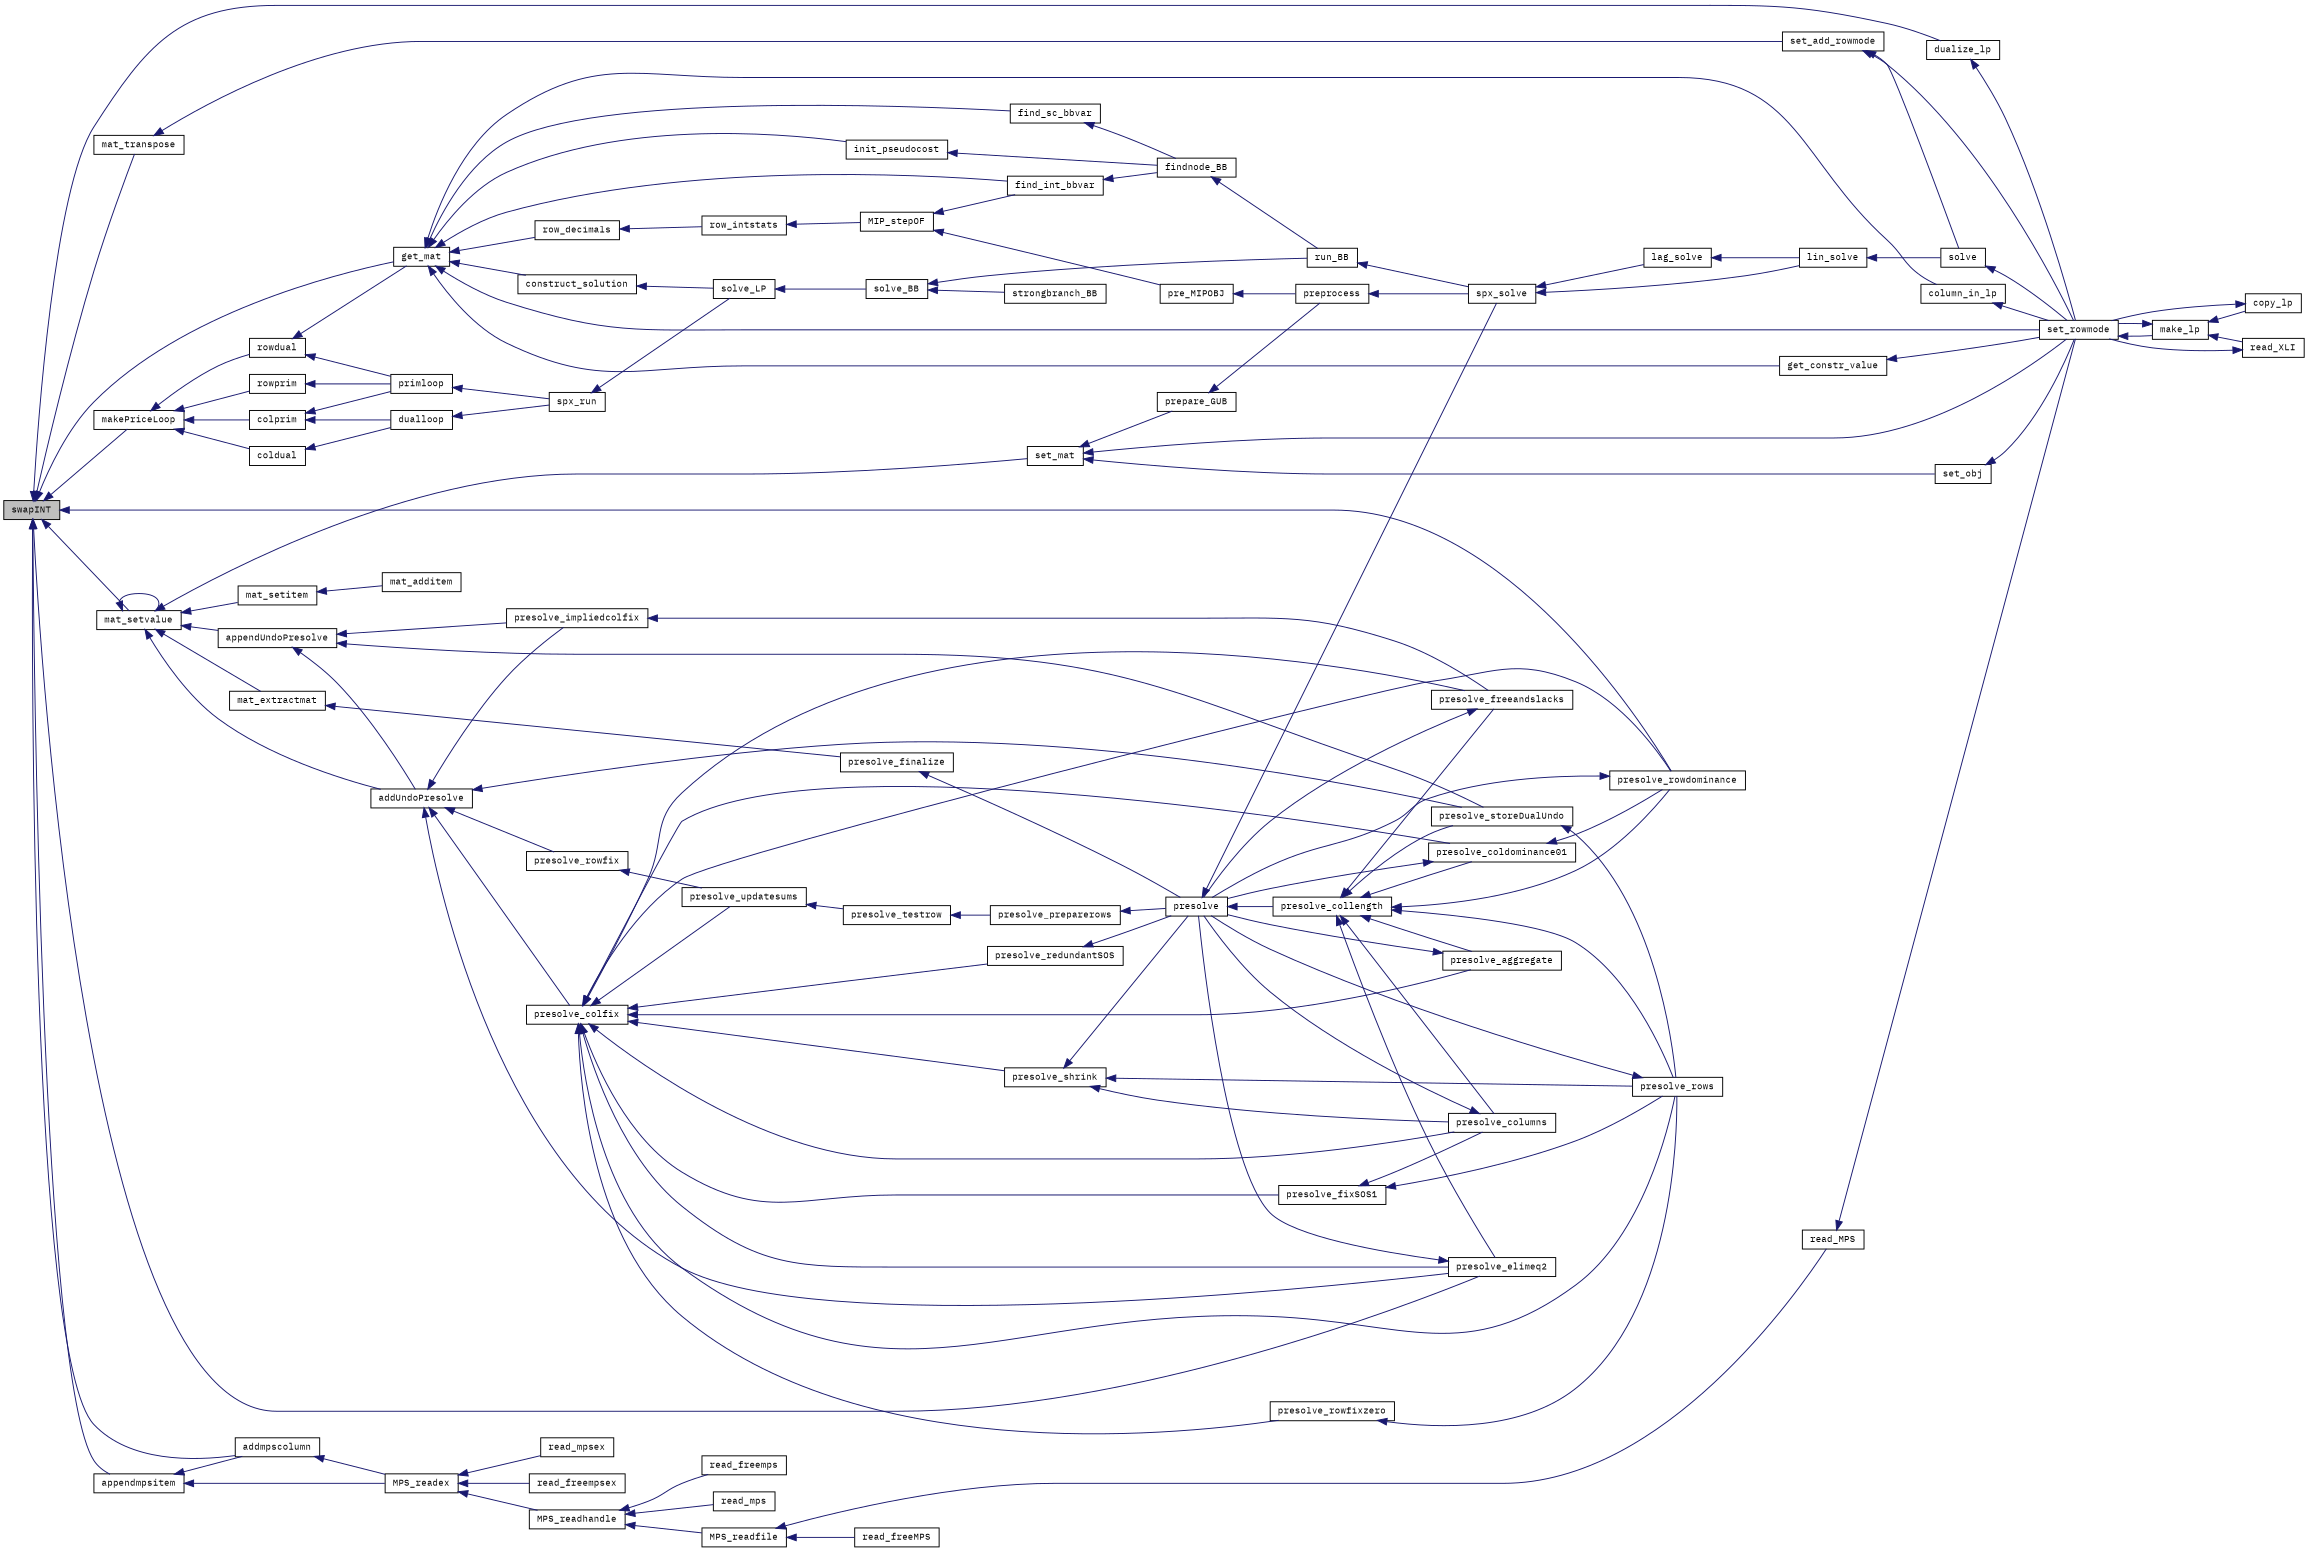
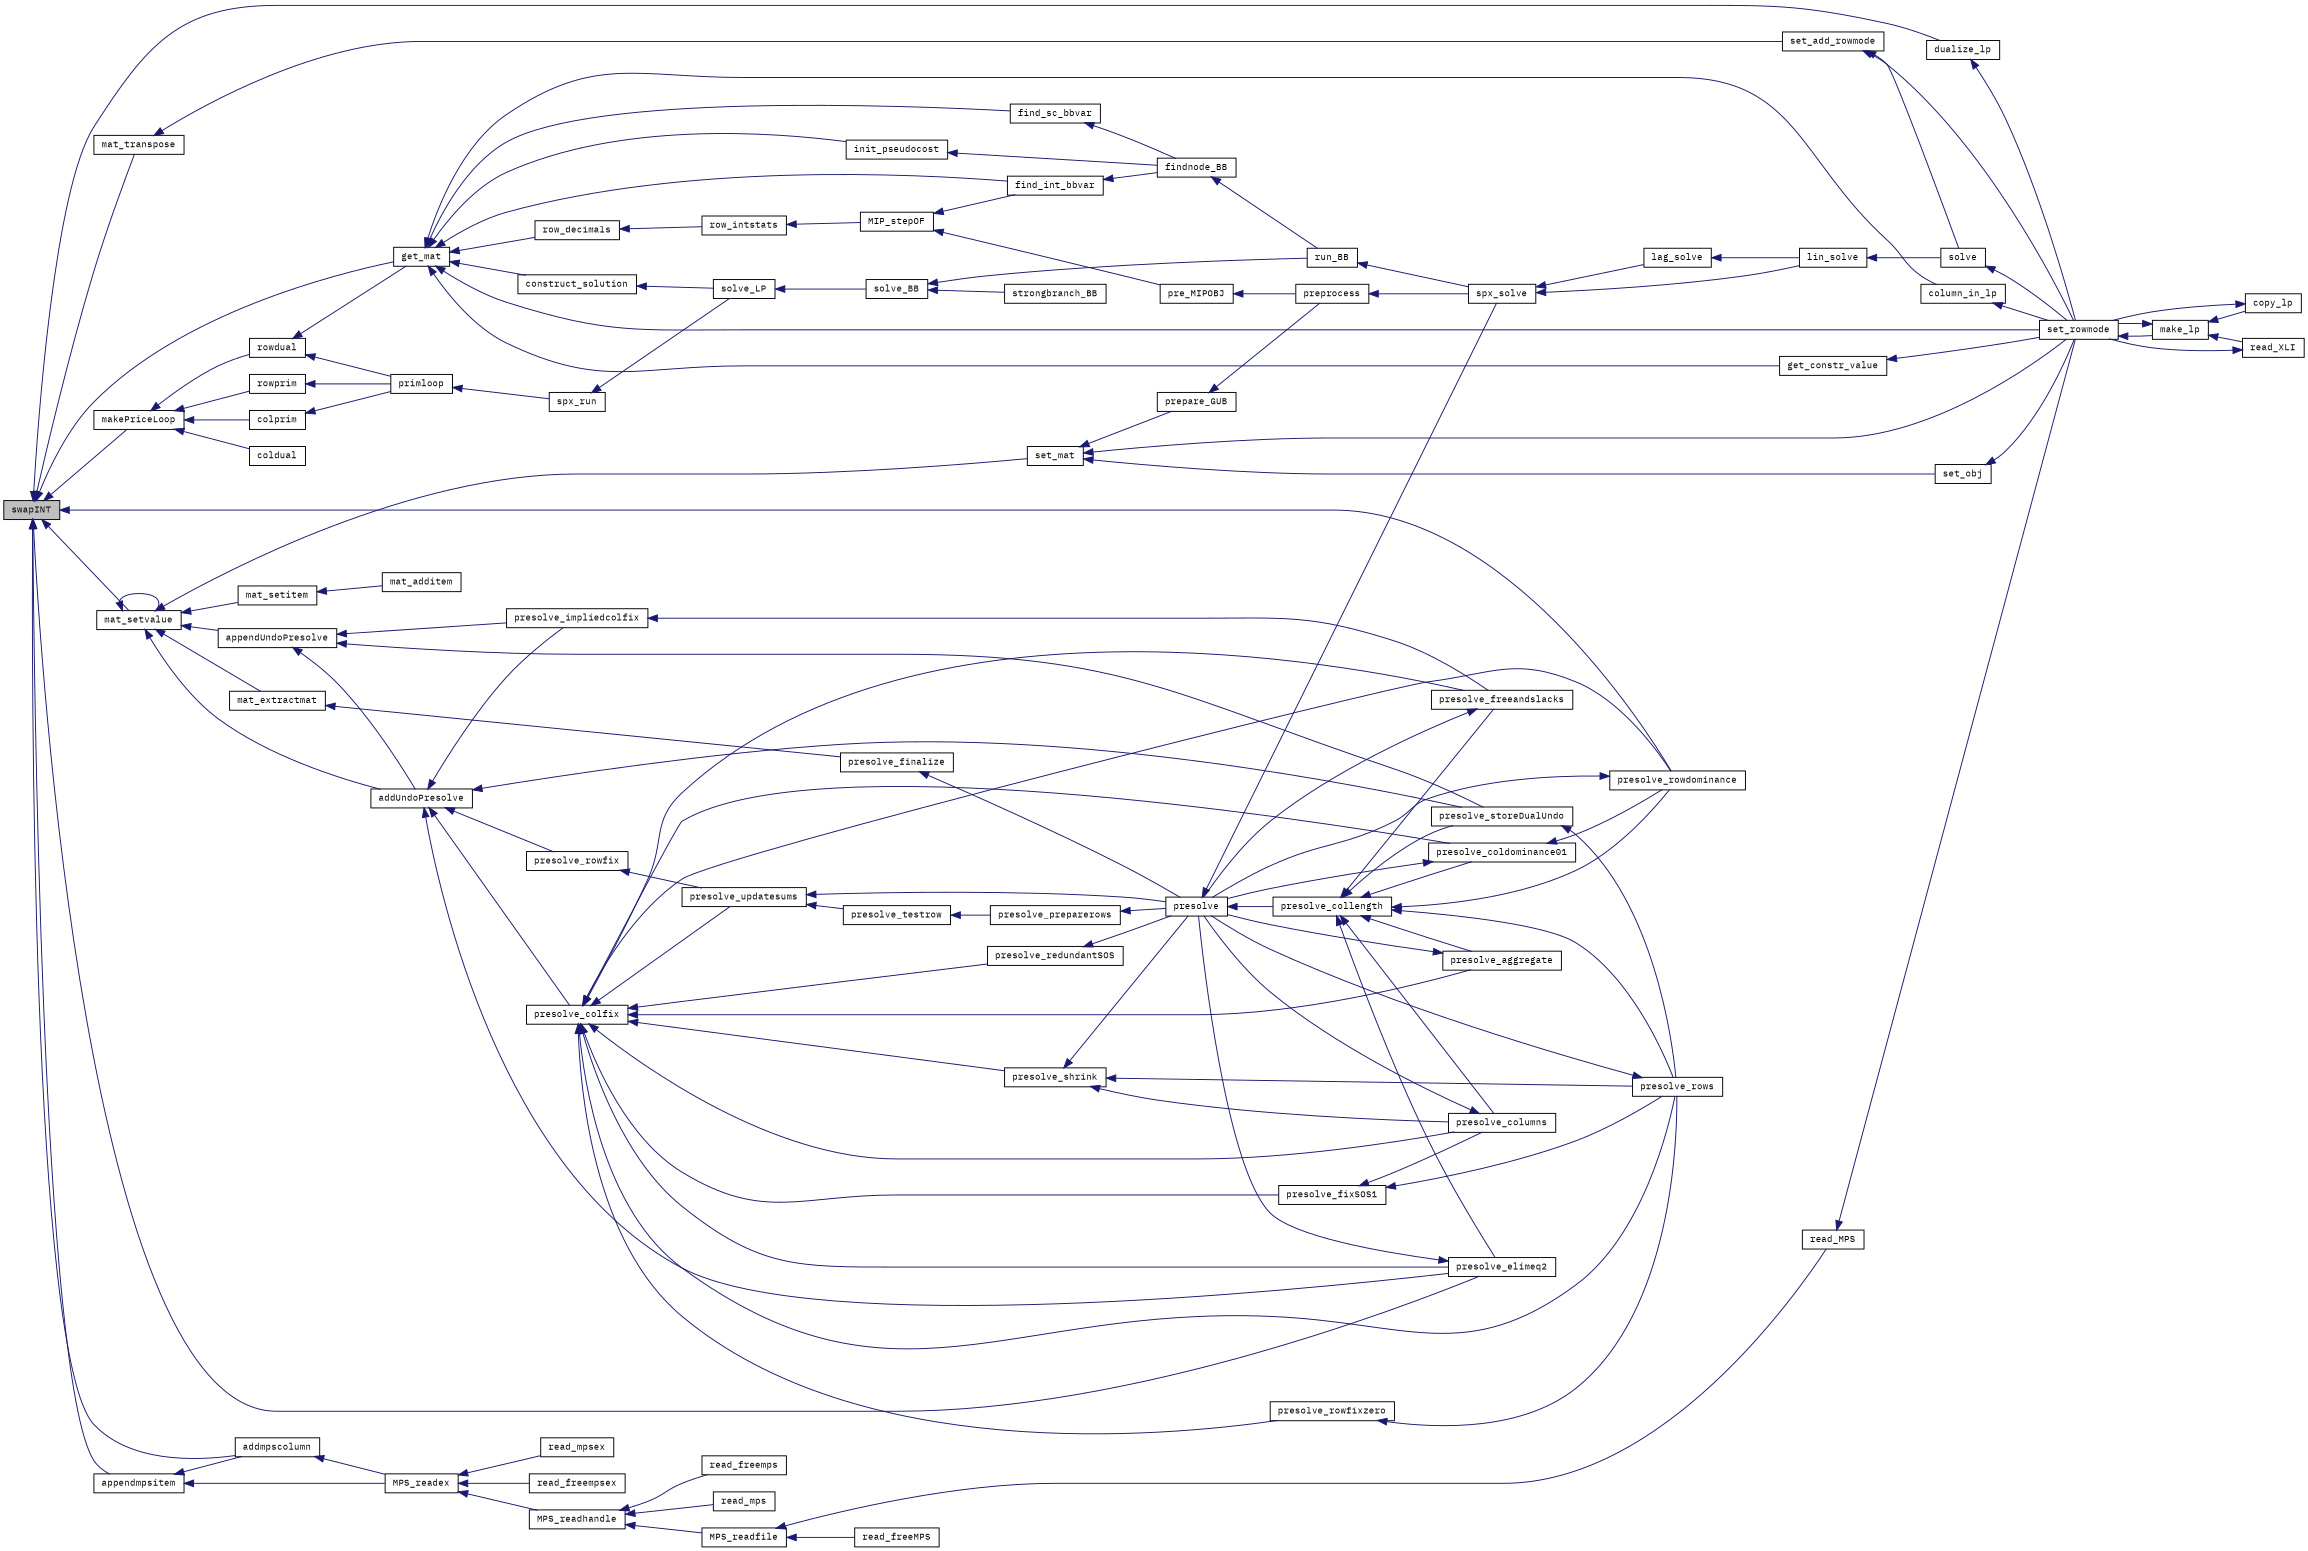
(422, 420) -> none
none -> (991, 893)
